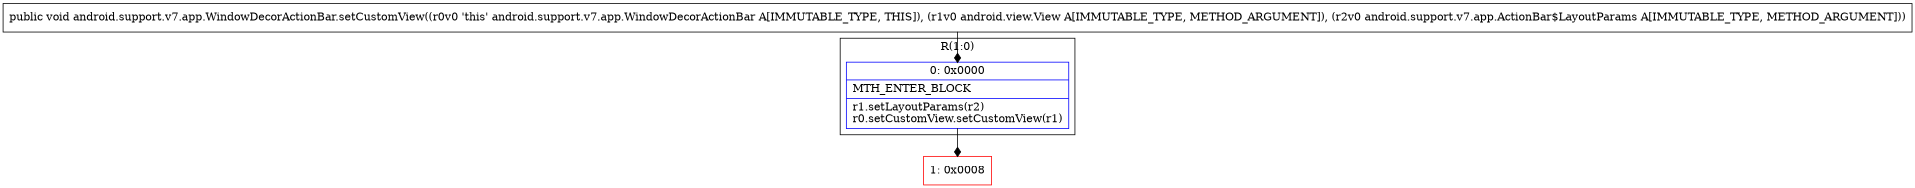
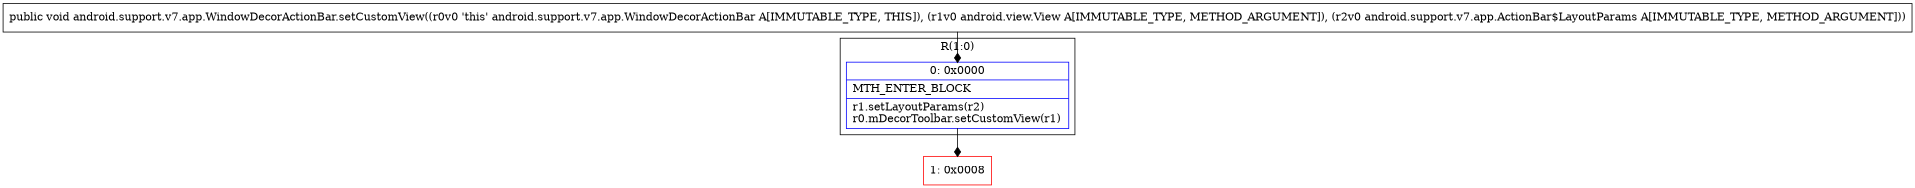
(958, 119) -> (957, 119)
